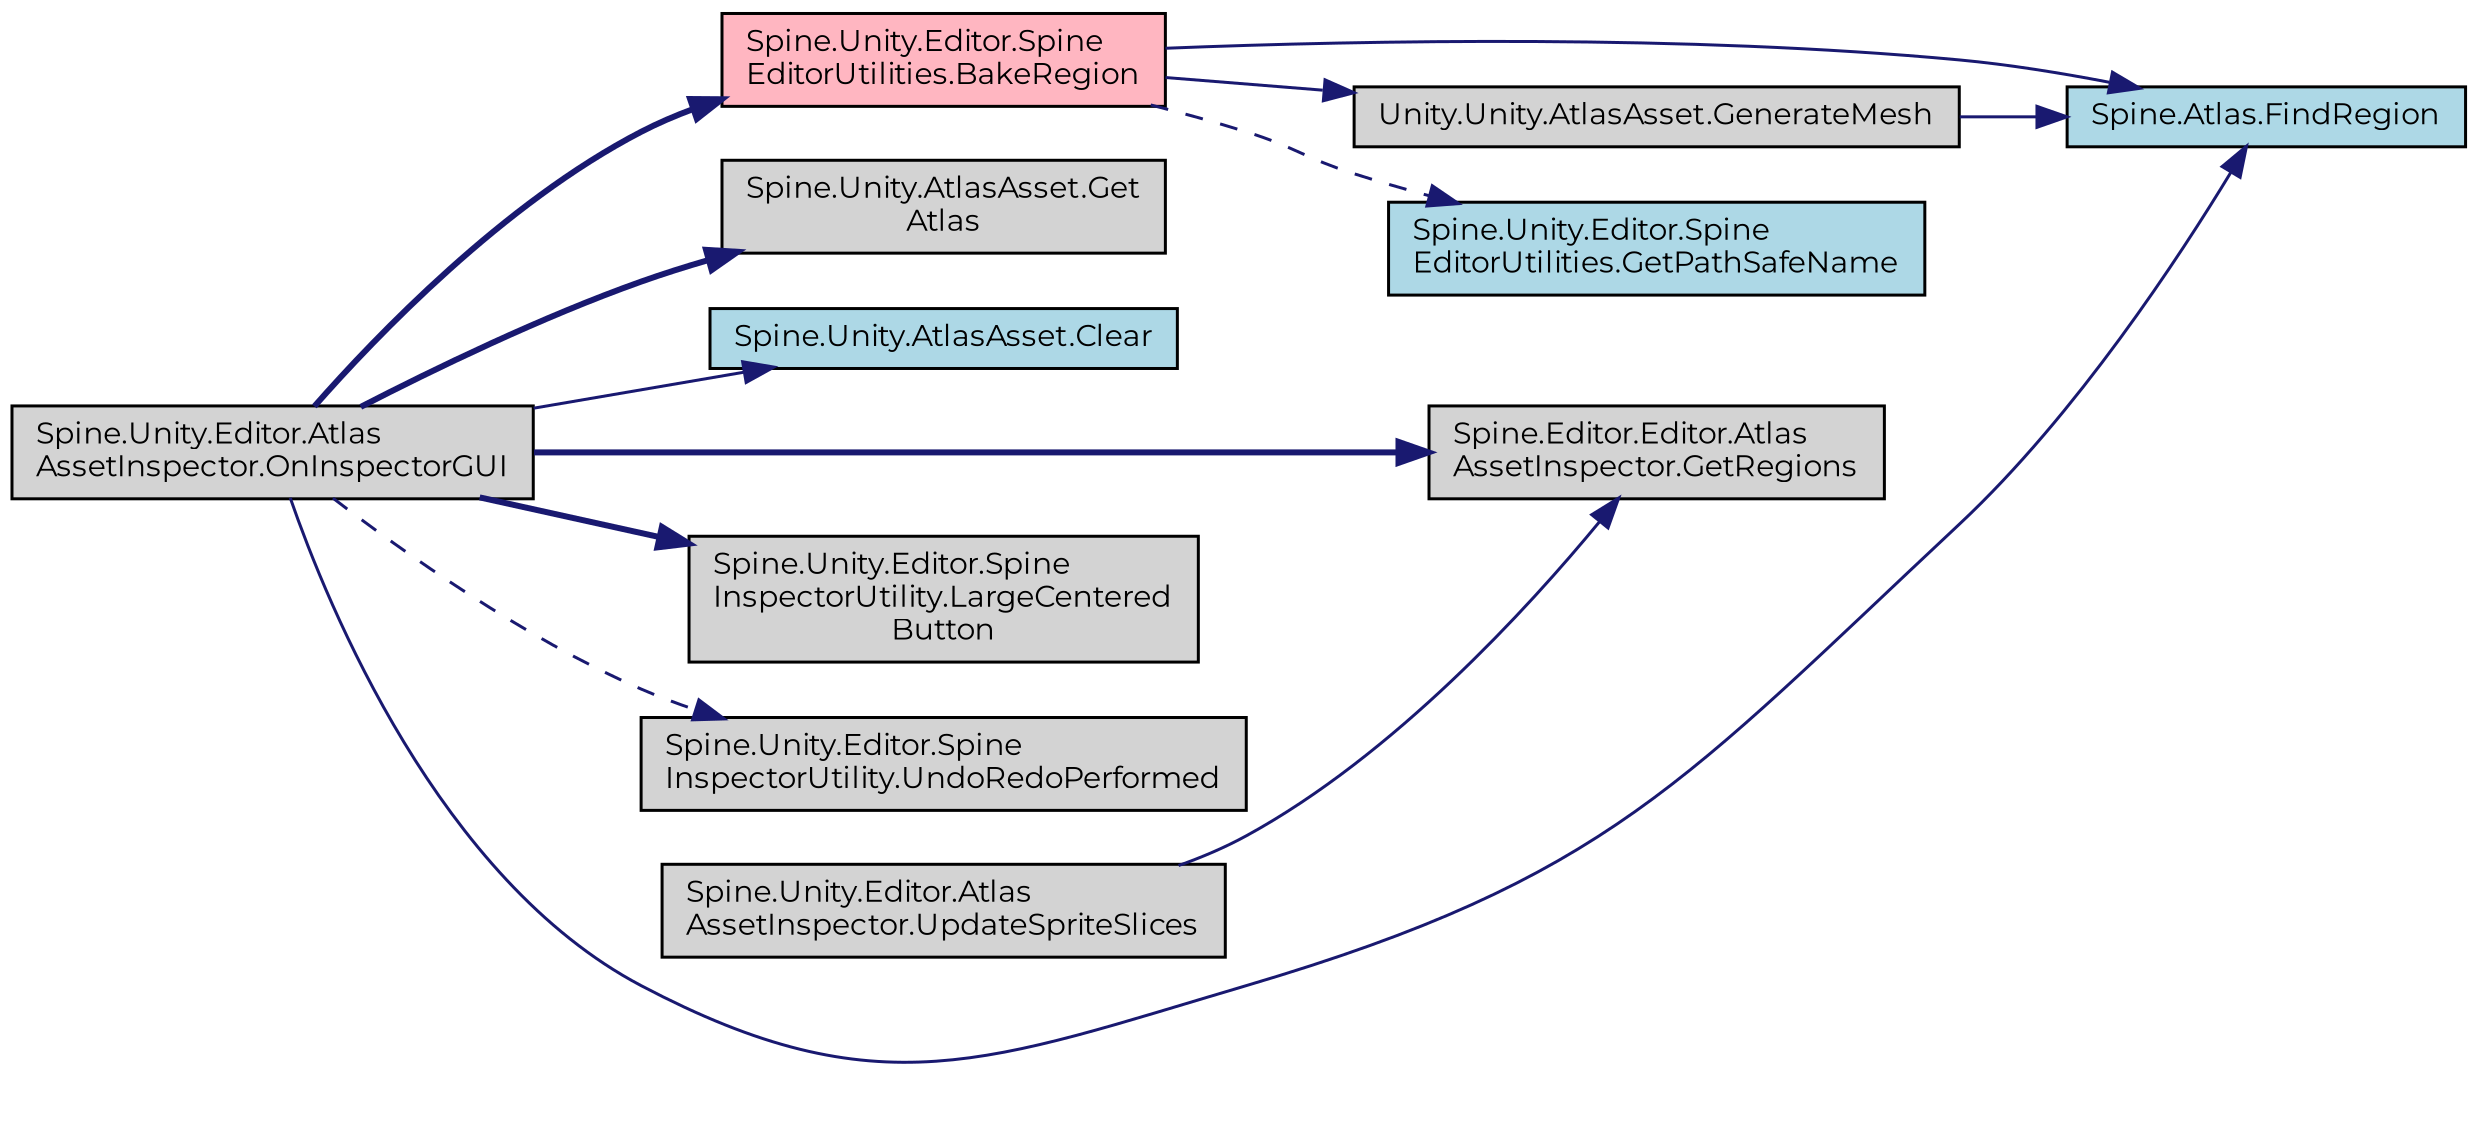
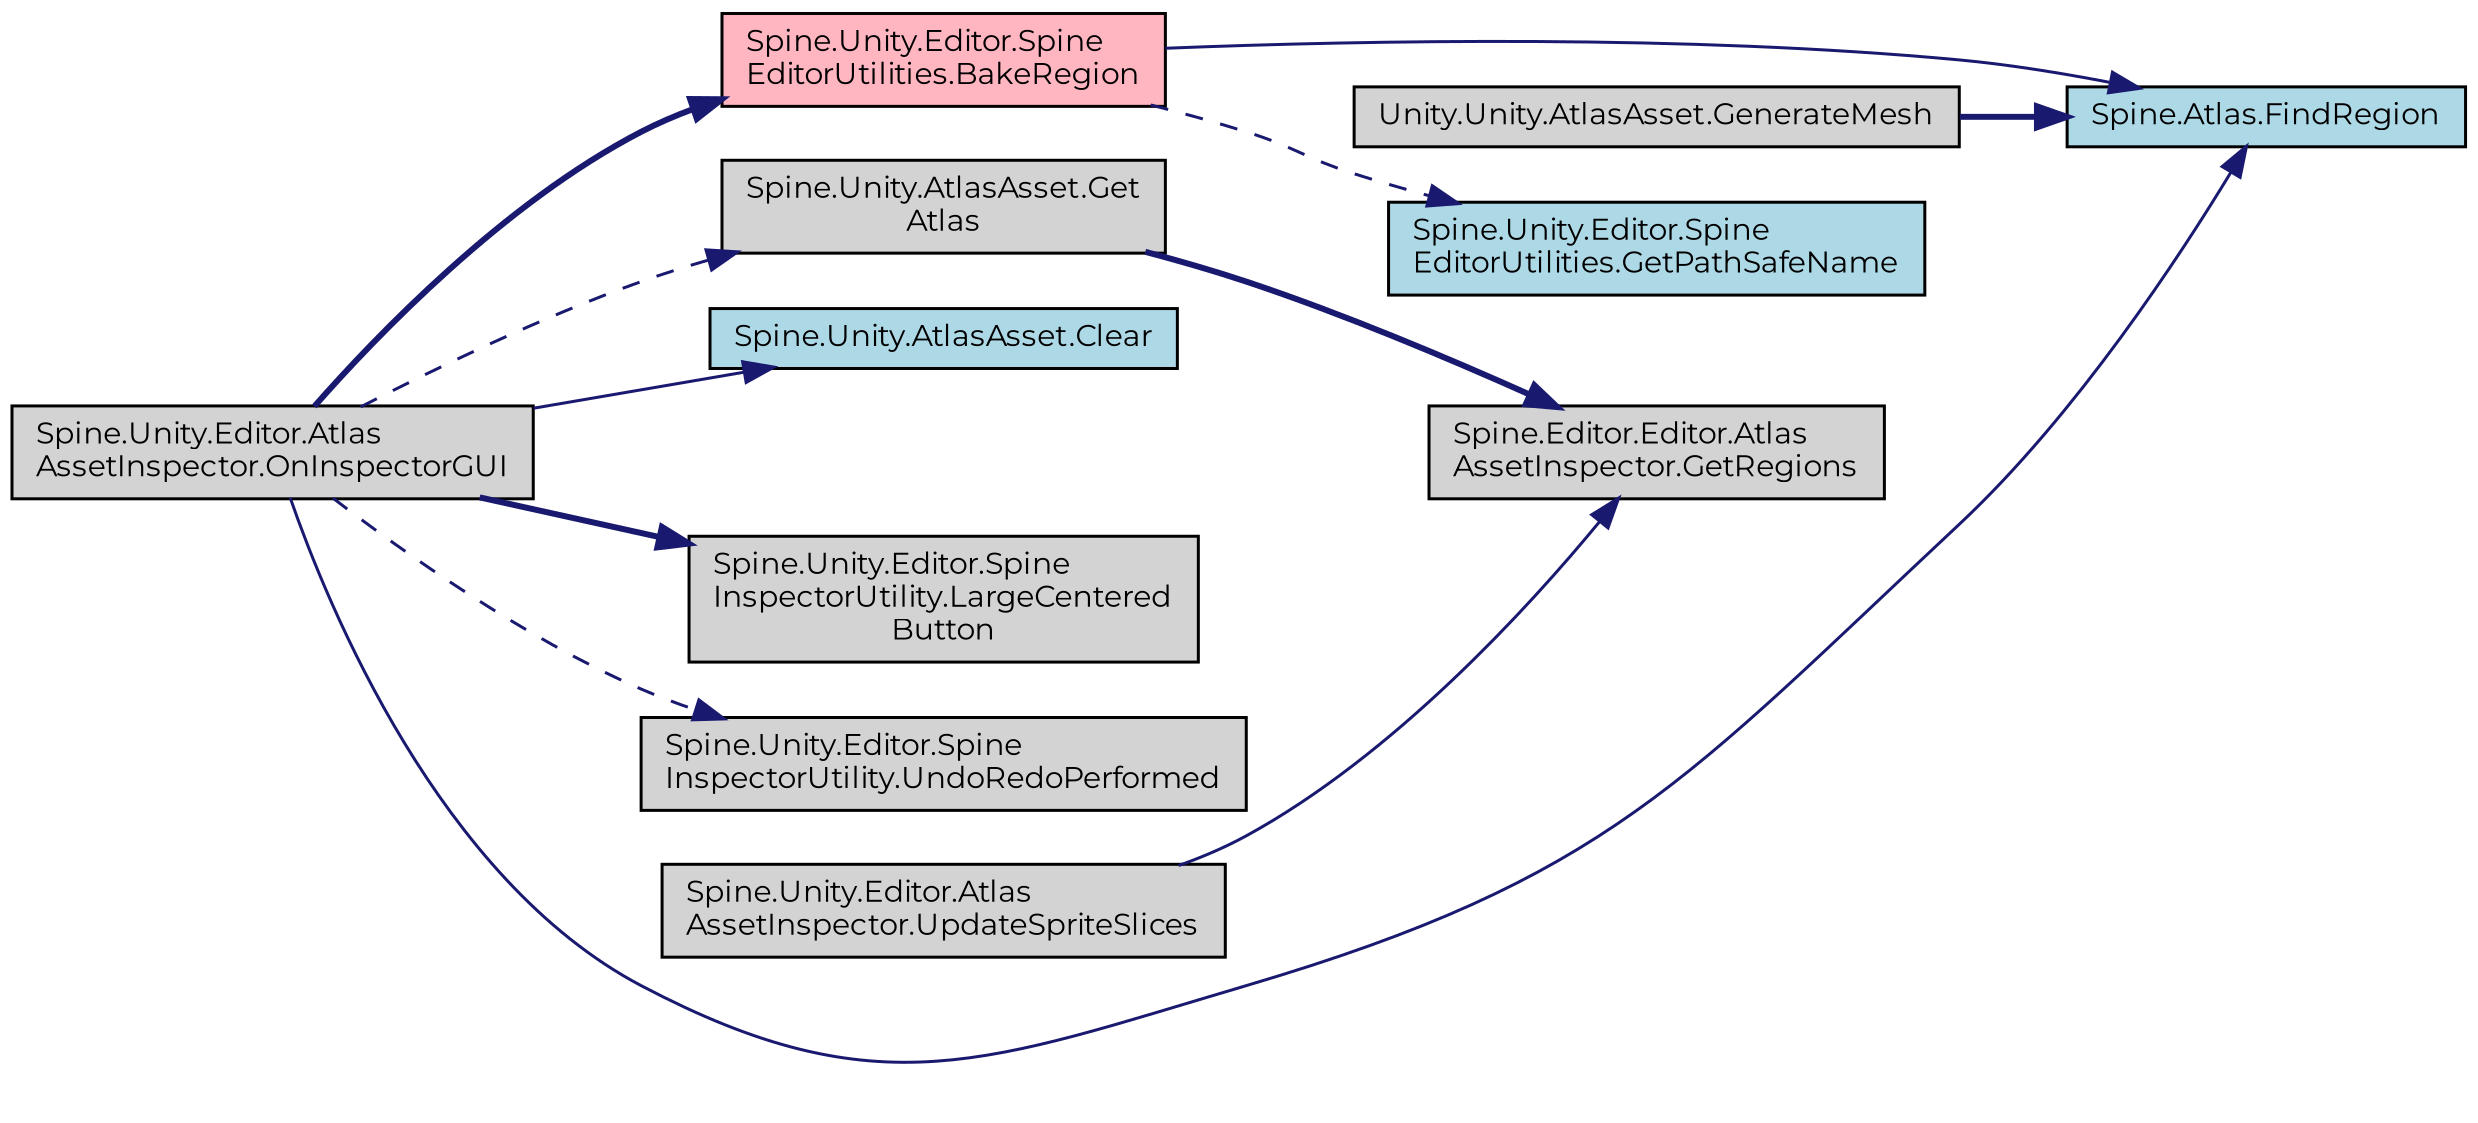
(1244, 84) -> none
(1998, 117) -> (1998, 117)
(531, 325) -> (531, 325)
(966, 452) -> (1340, 315)
